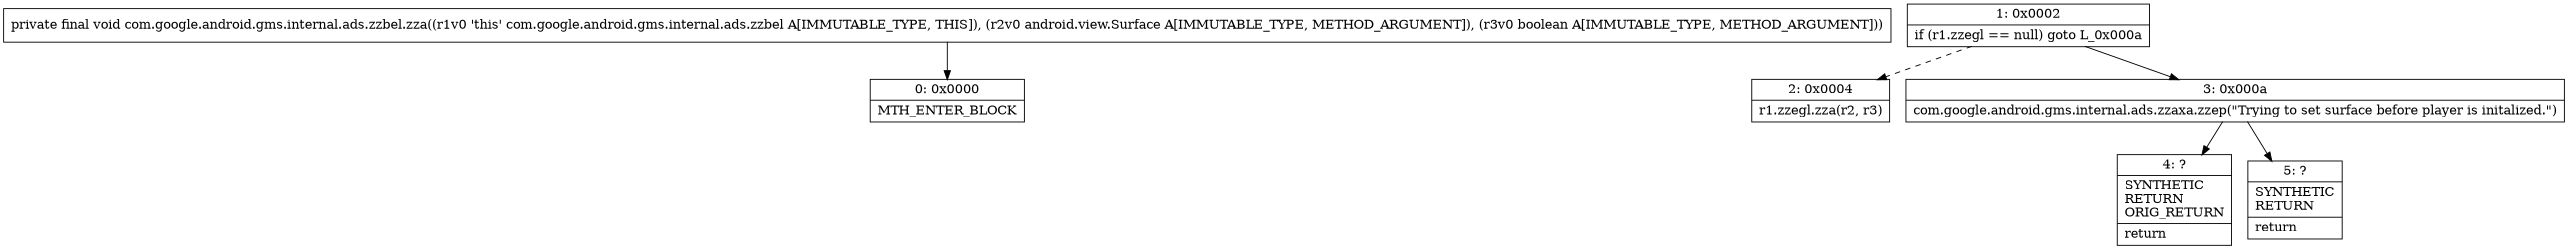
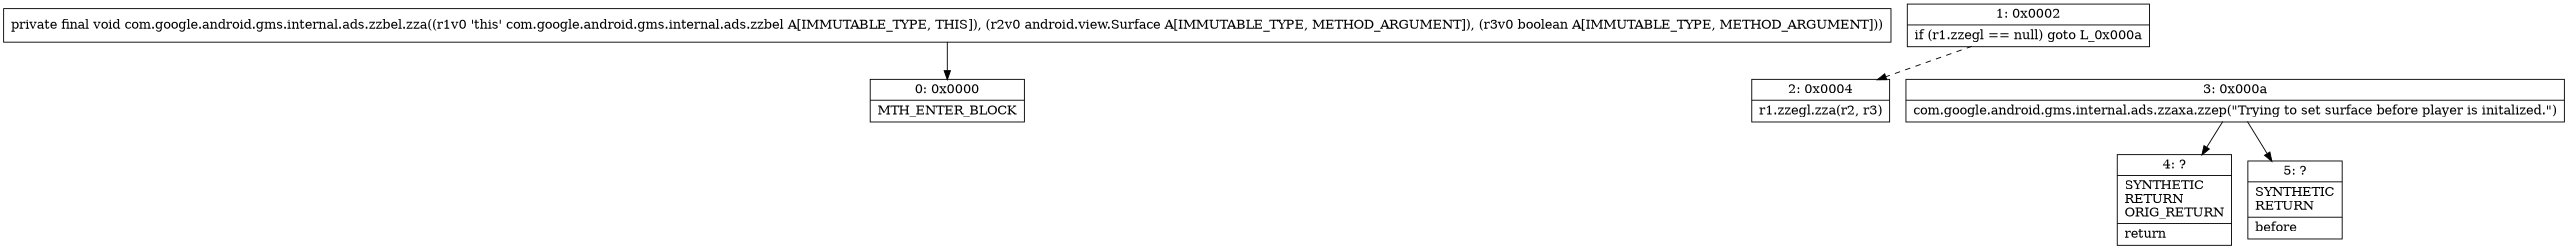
(2127, 61) -> none
(2276, 228) -> (2276, 228)
